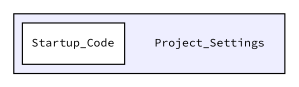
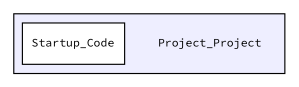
(210, 44) -> (210, 44)
